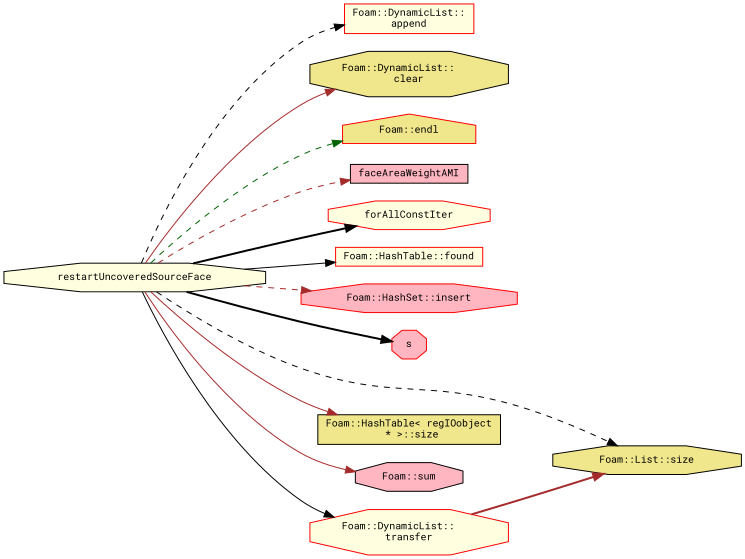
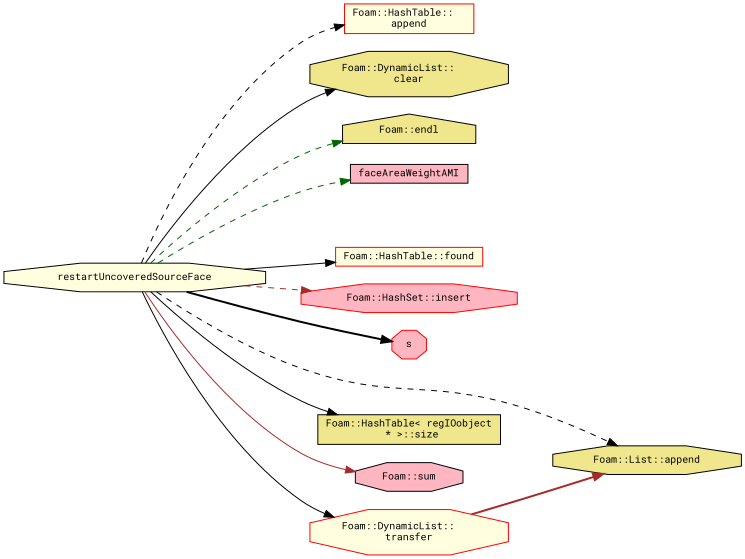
(409, 19) -> (409, 19)
(409, 130) -> (409, 130)
(225, 166) -> (225, 166)
(246, 214) -> (246, 214)
(409, 215) -> none
(234, 360) -> (234, 360)
(647, 460) -> (647, 460)
